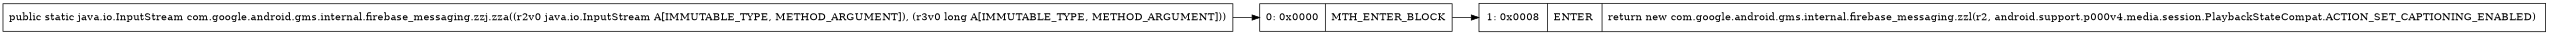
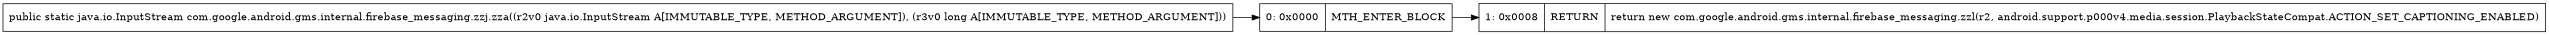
(1573, 17) -> (1575, 17)
